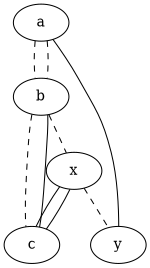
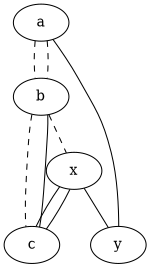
(96, 208) -> (96, 208)
